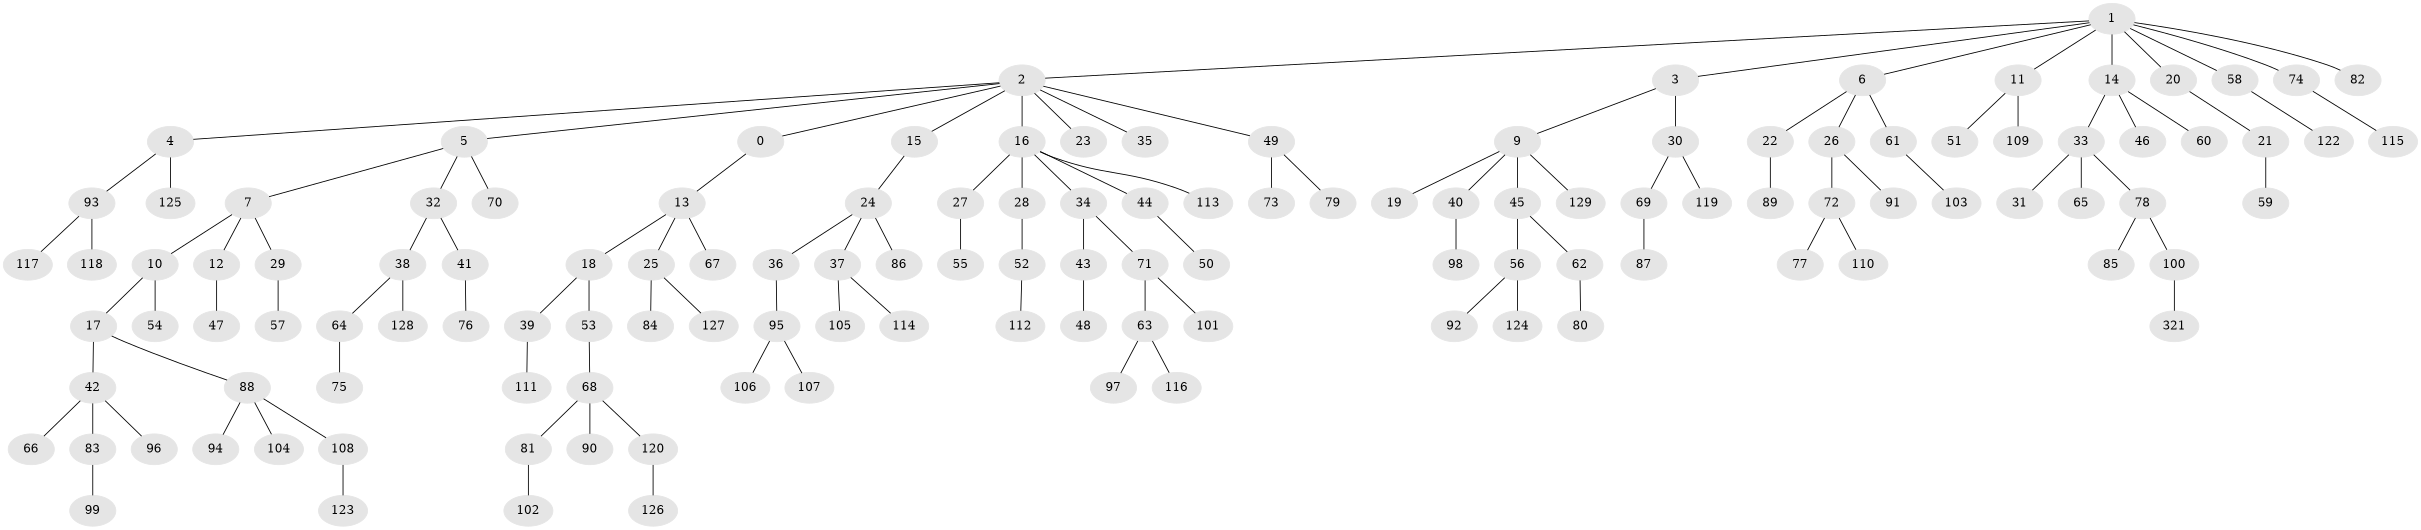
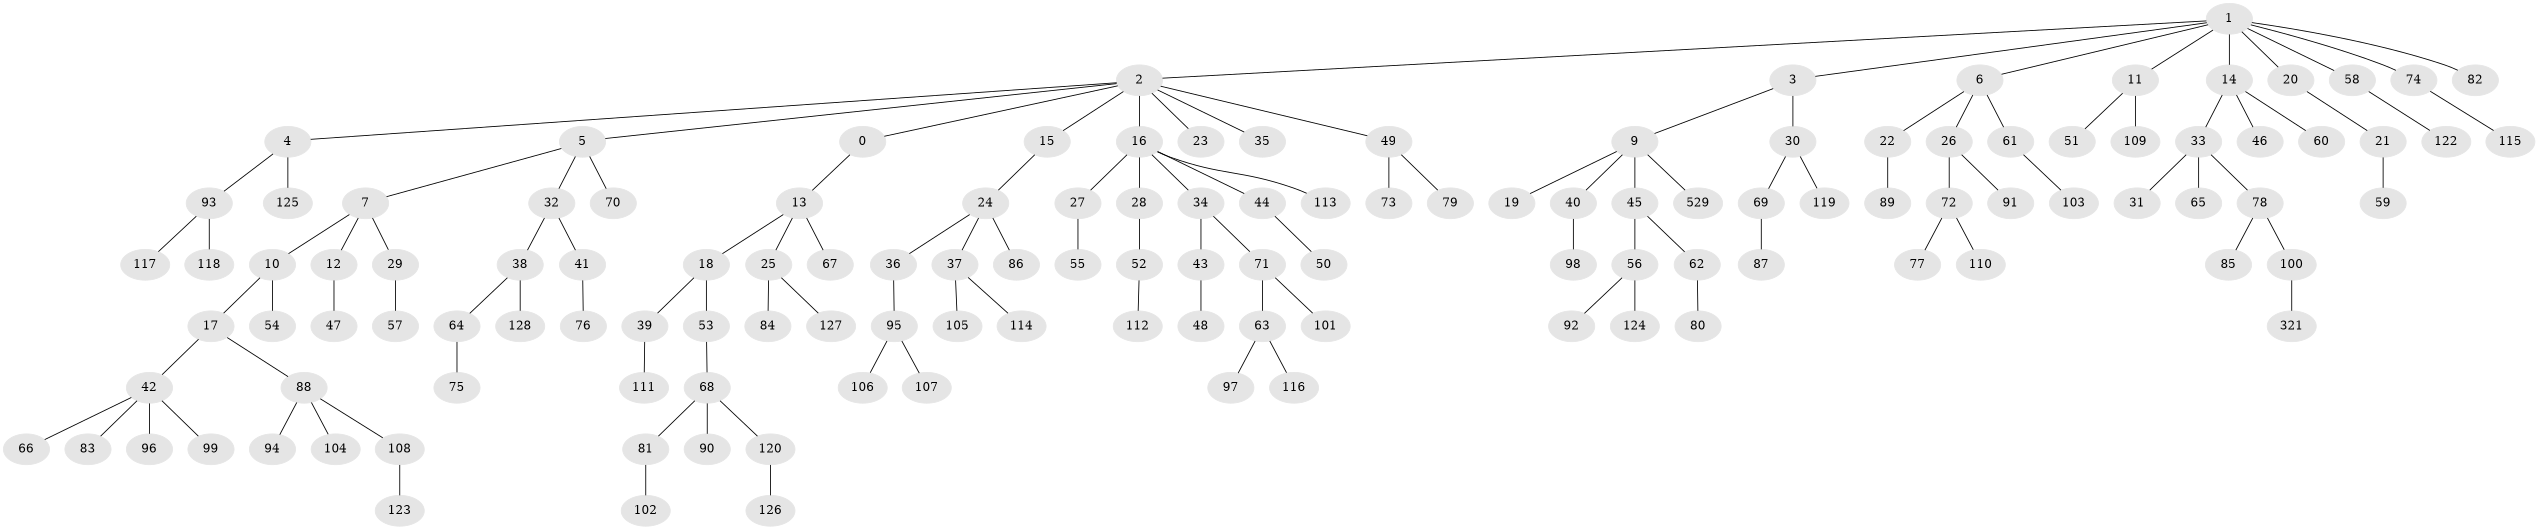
(1581, 203) -> (1698, 203)
(93, 480) -> (180, 418)
